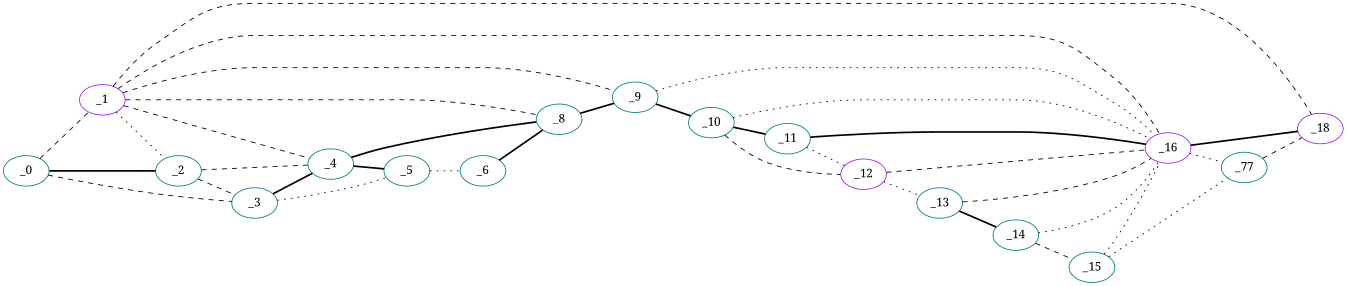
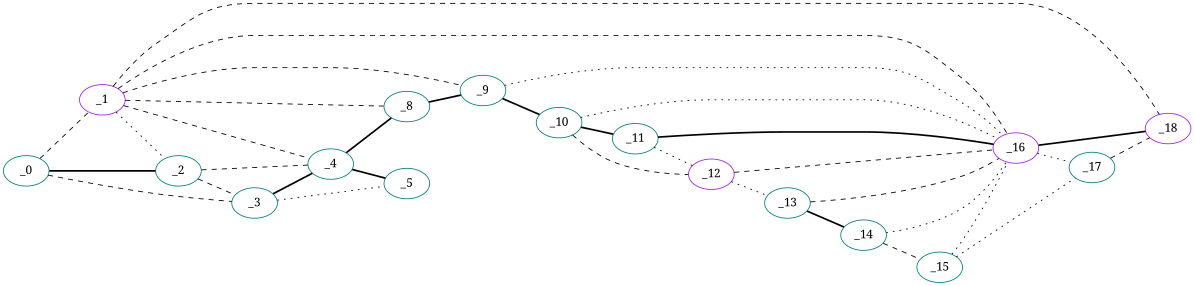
(1244, 167) -> (1092, 167)
(483, 171) -> none
